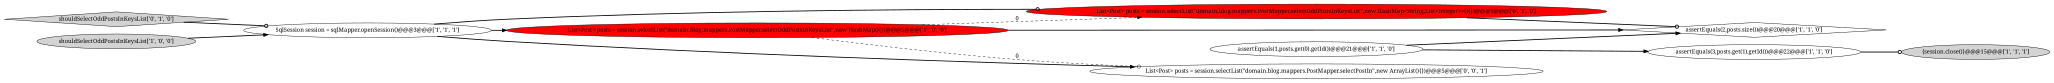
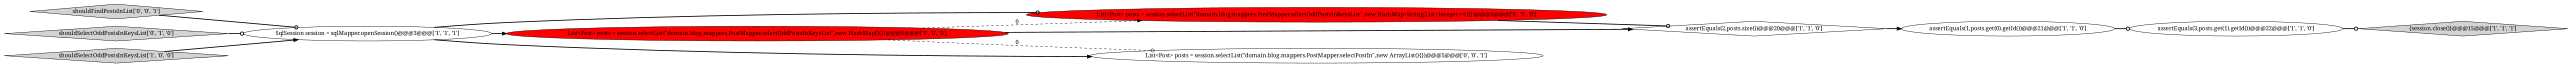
none -> (116, 11)
(1541, 39) -> (1892, 29)
(116, 41) -> (116, 56)
(1533, 51) -> (2120, 29)
(1976, 52) -> (2463, 29)
